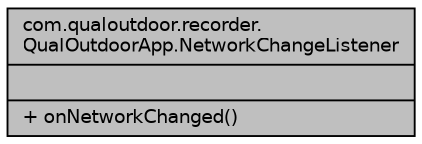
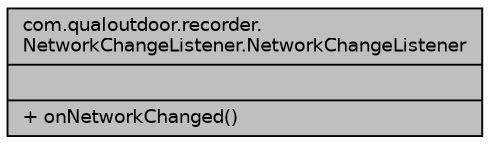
(211, 46) -> (245, 46)
